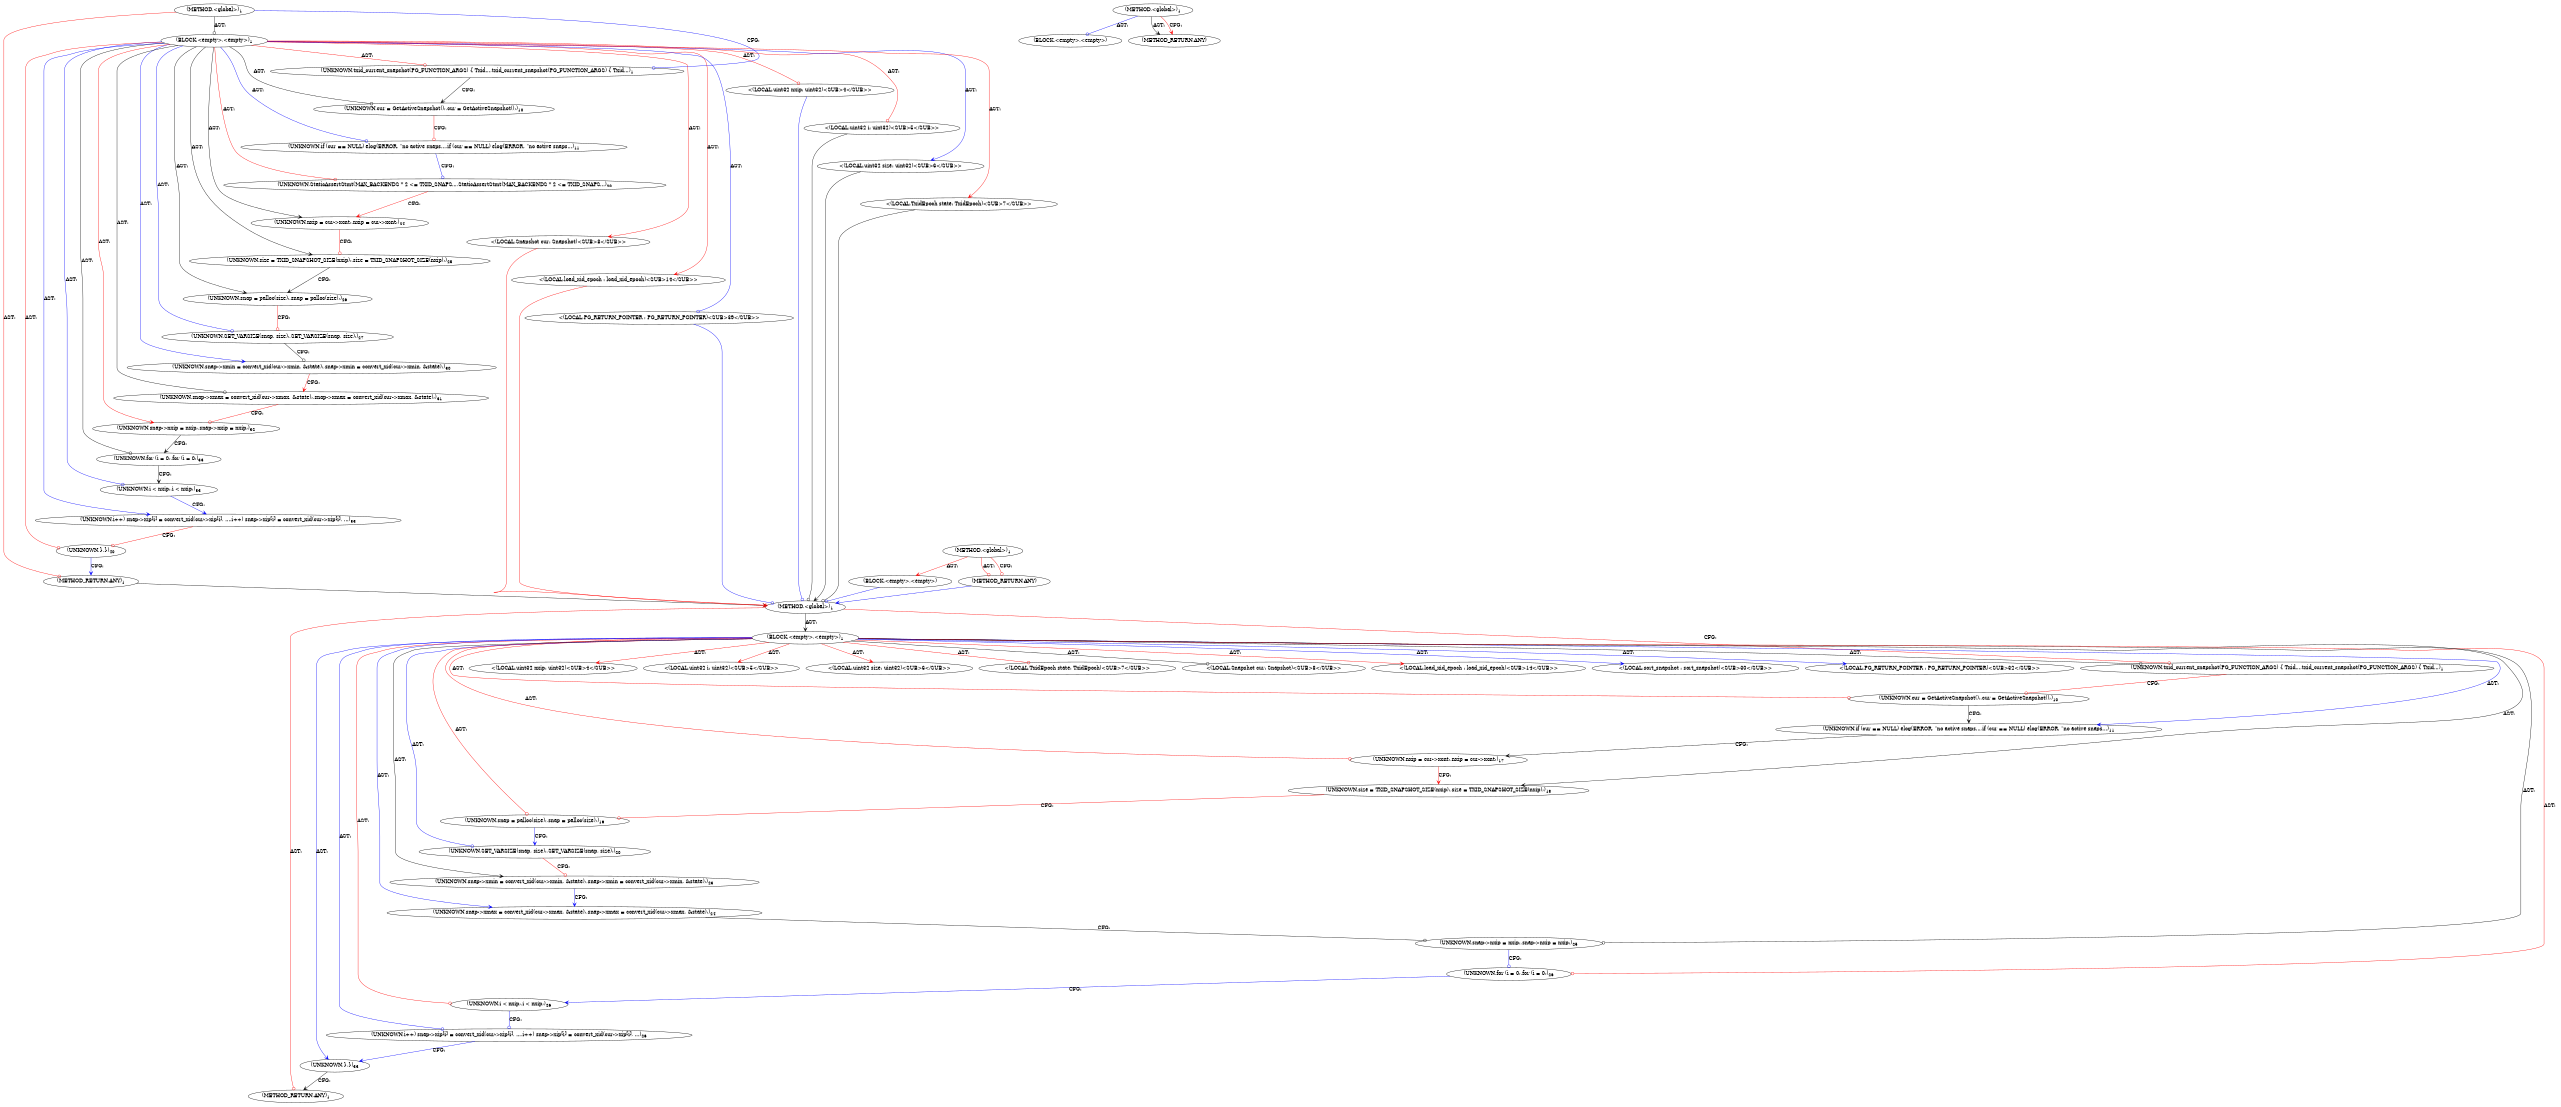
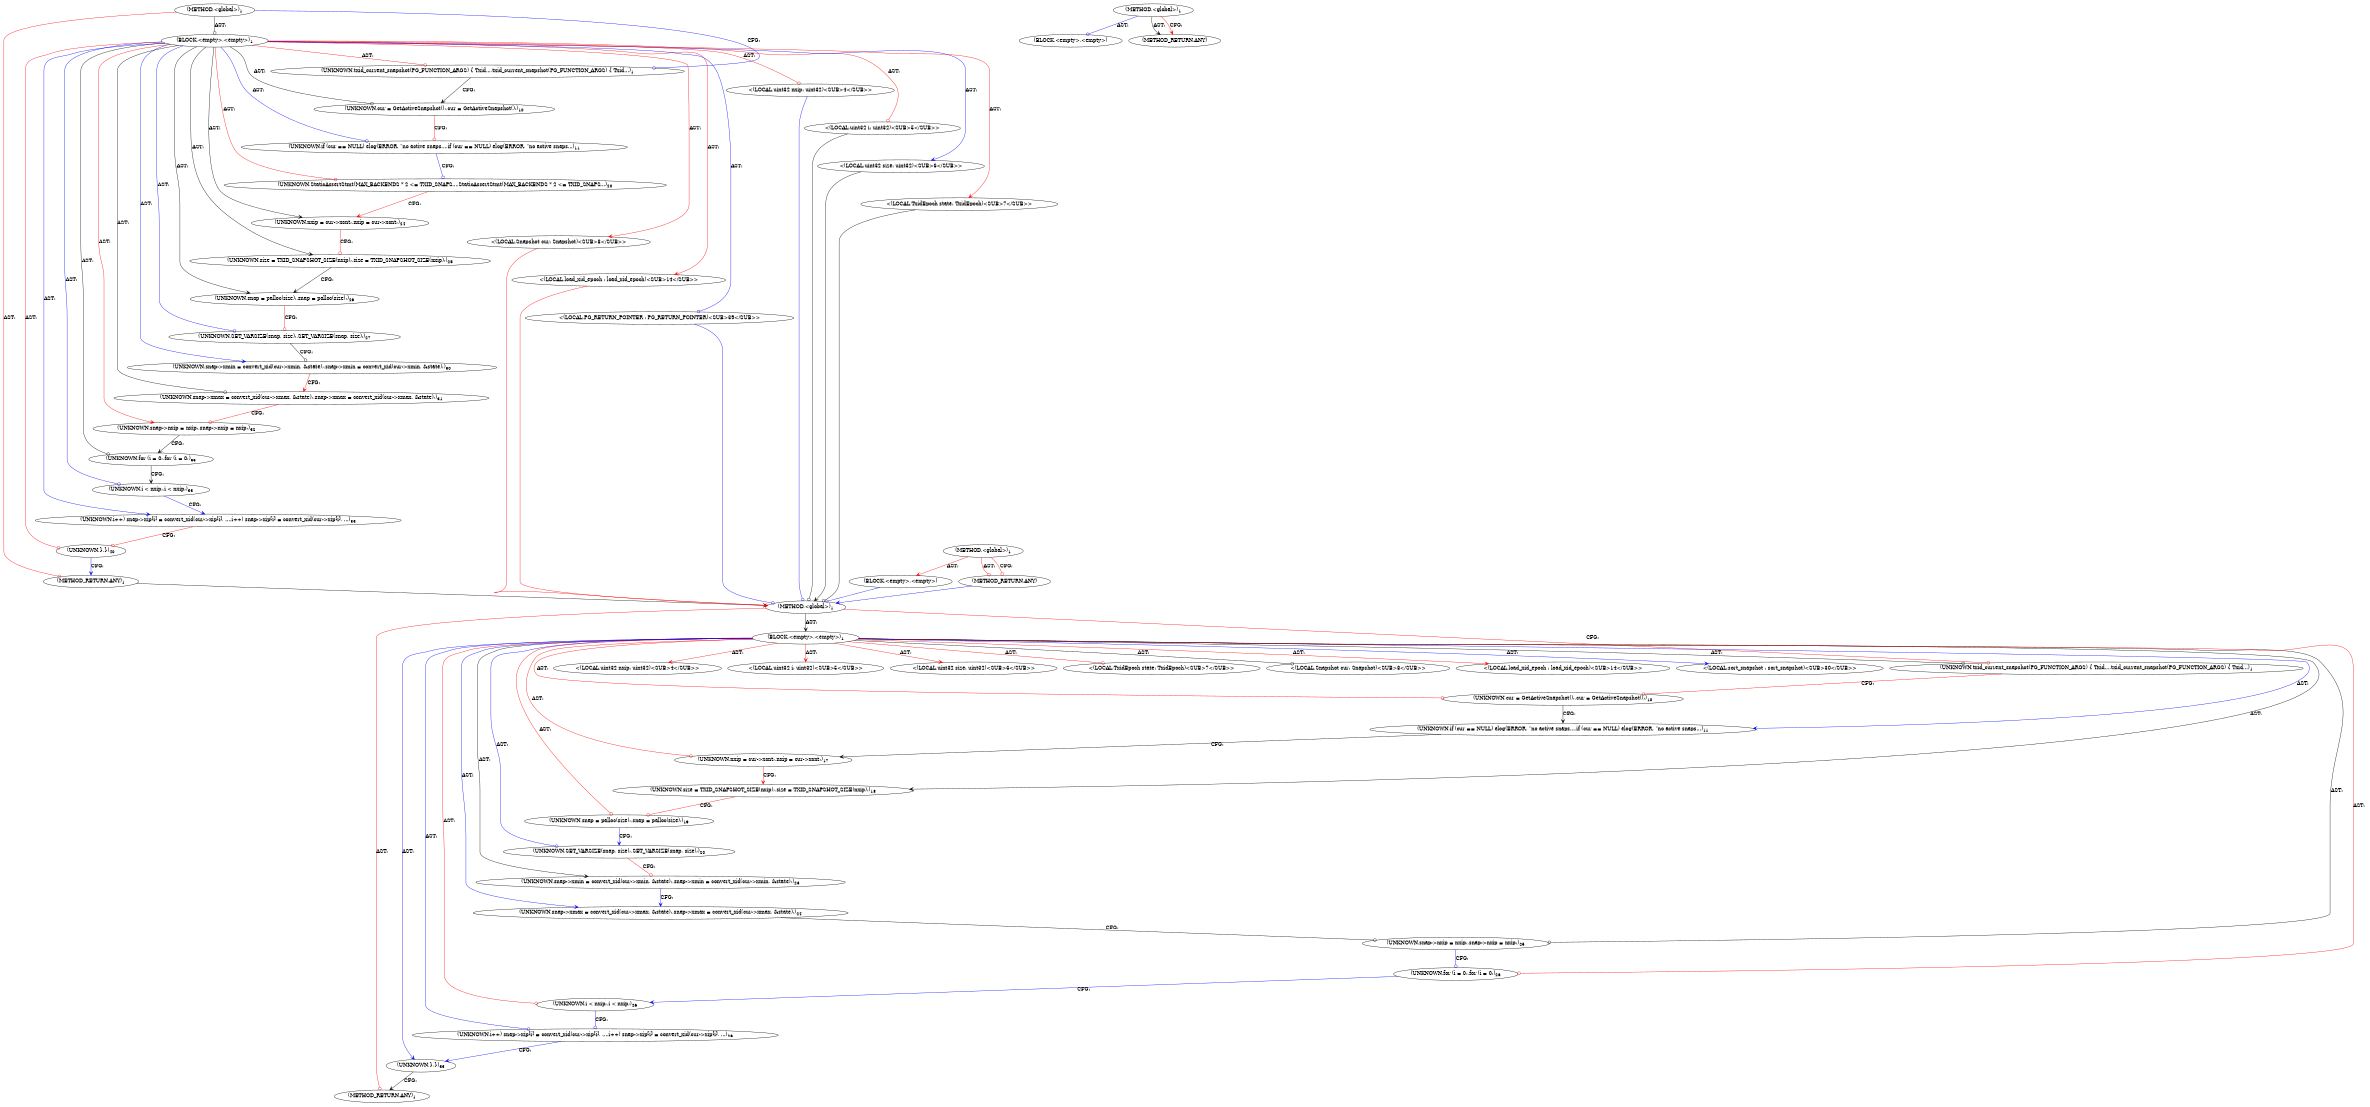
(1940, 668) -> none
